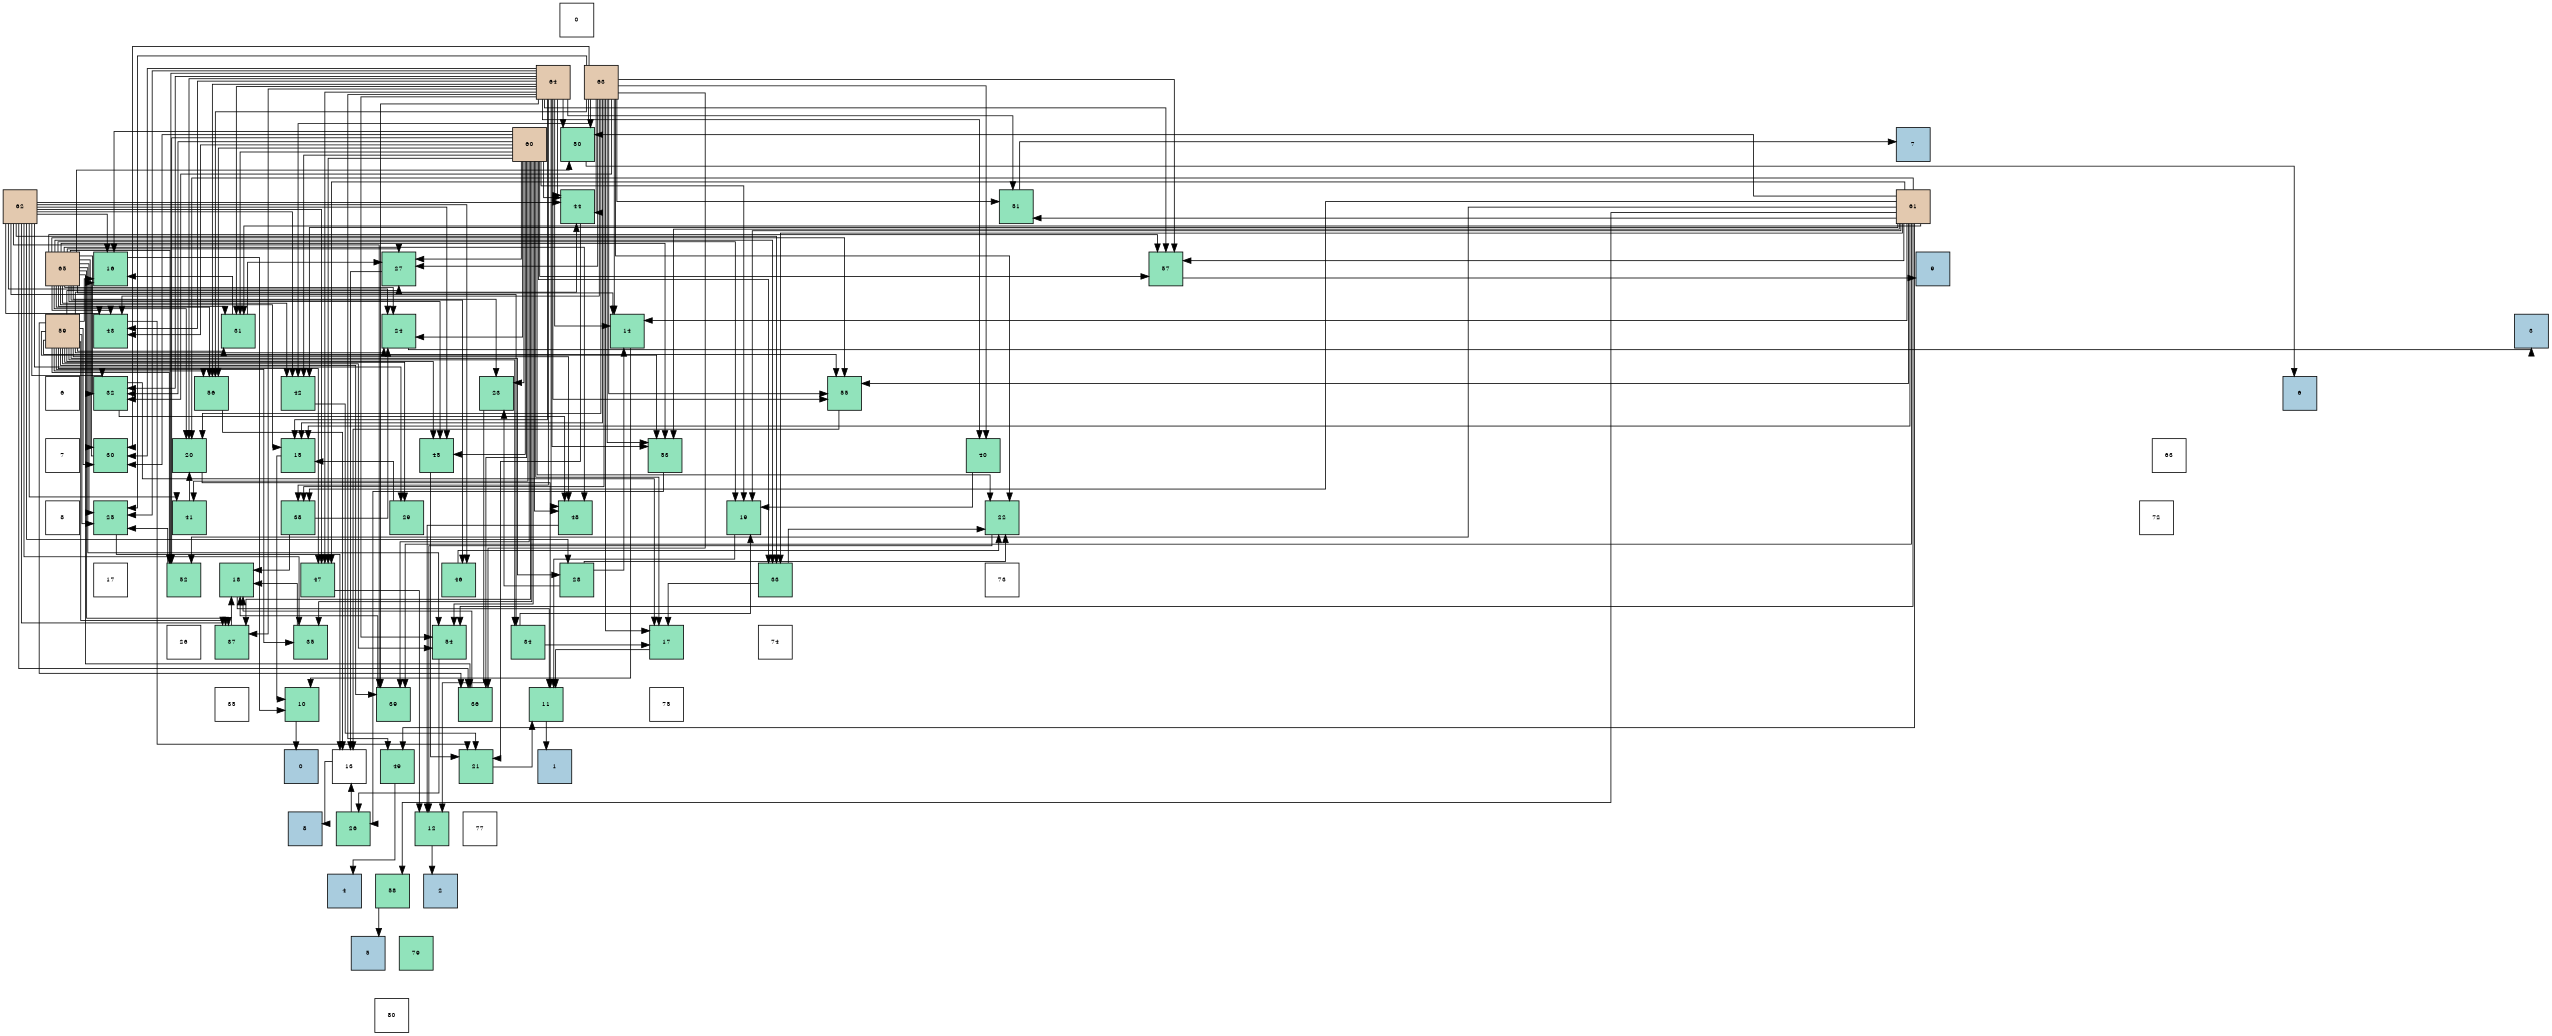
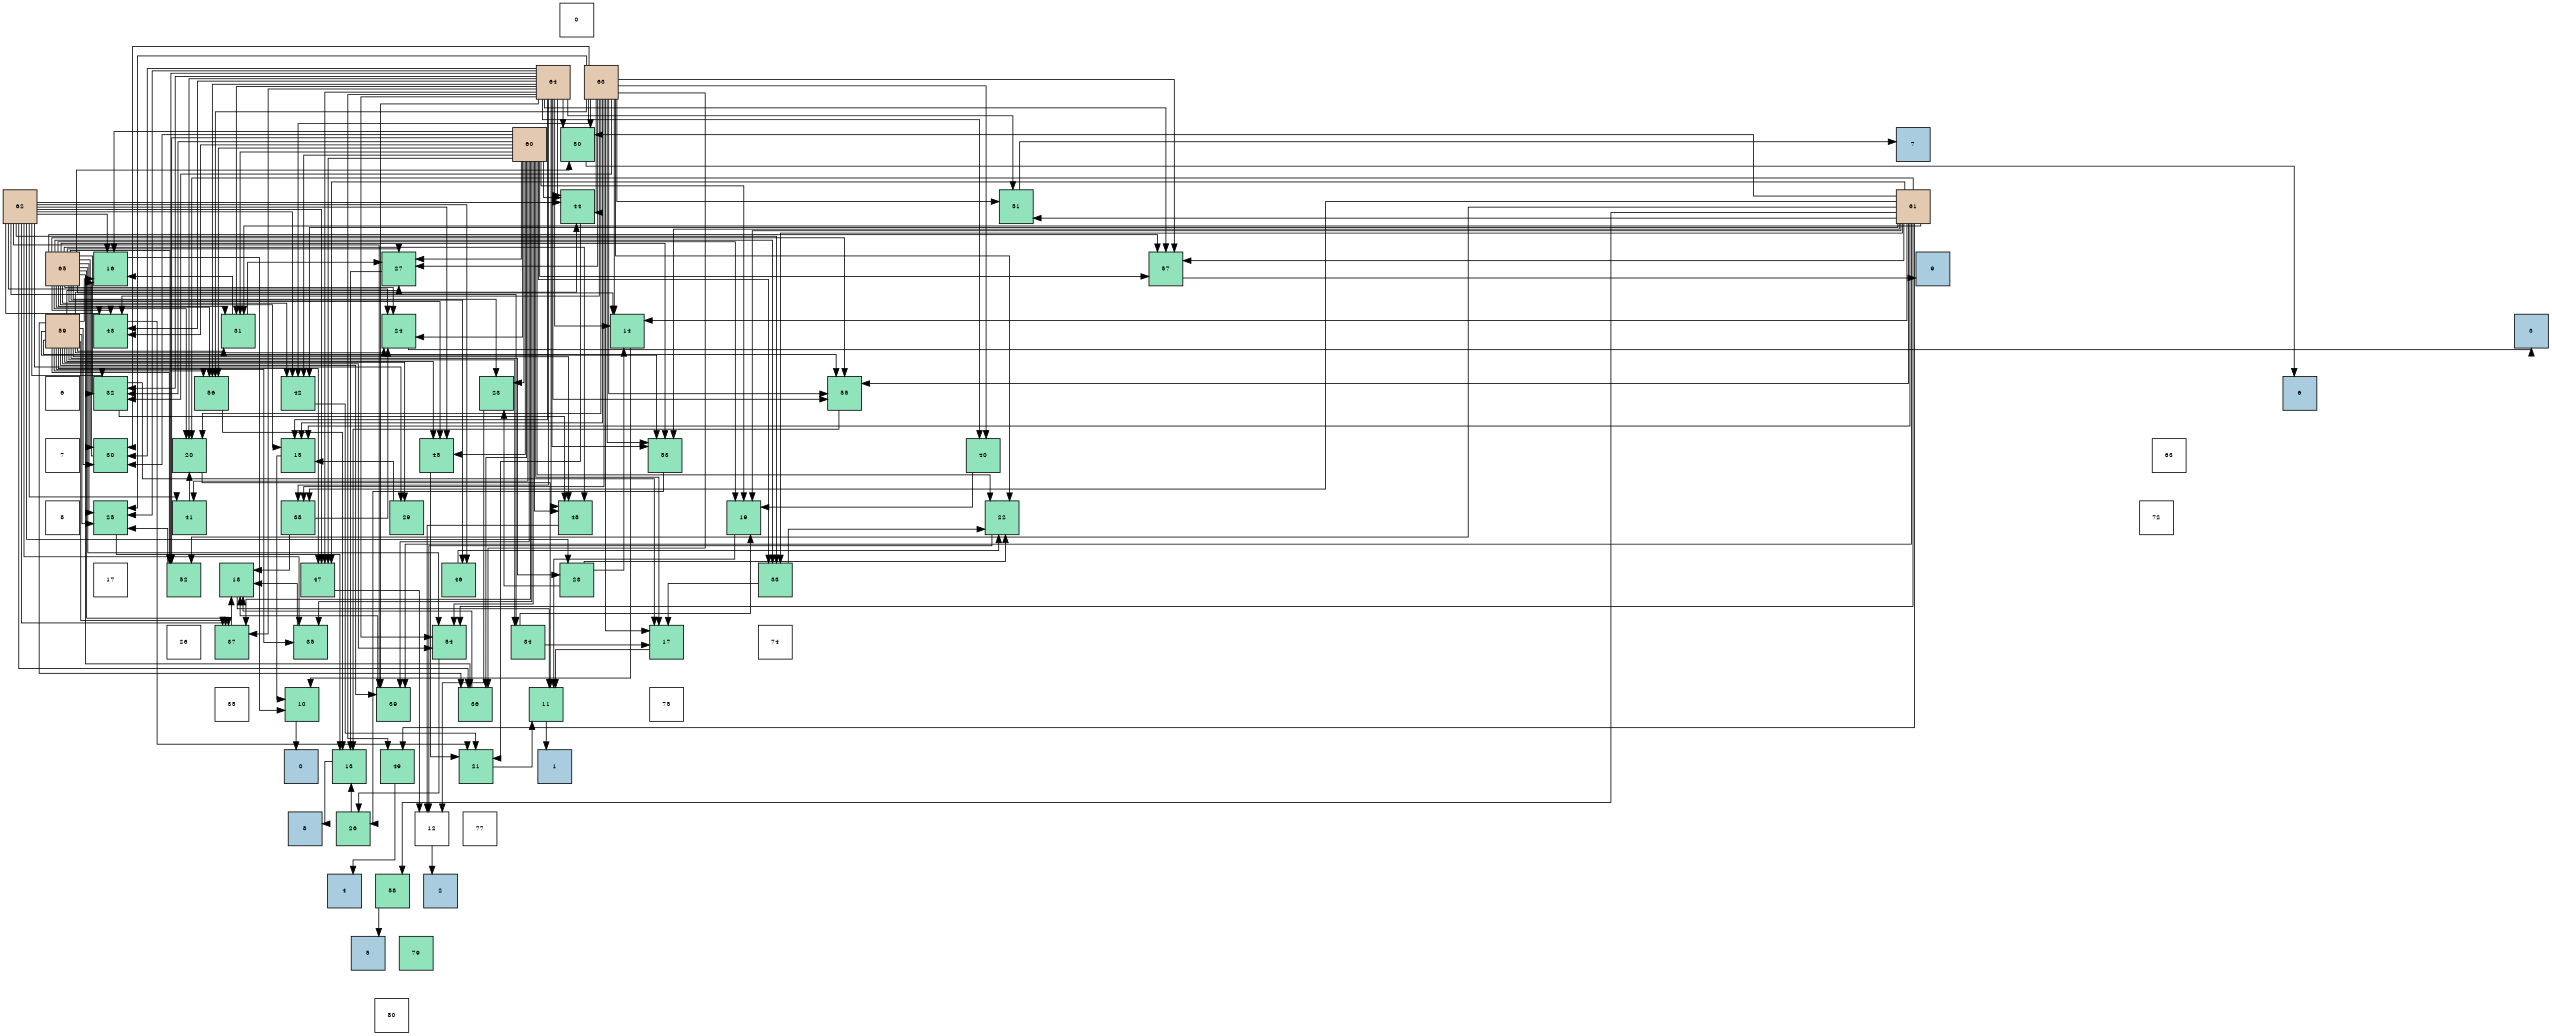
(1002, 580) -> none
(349, 767) -> (349, 767)
(432, 829) -> (432, 829)
